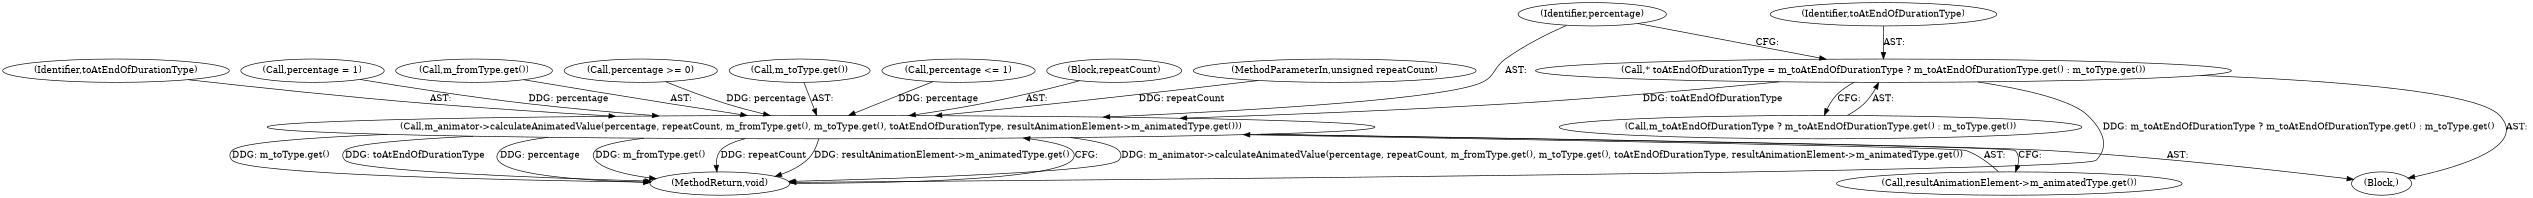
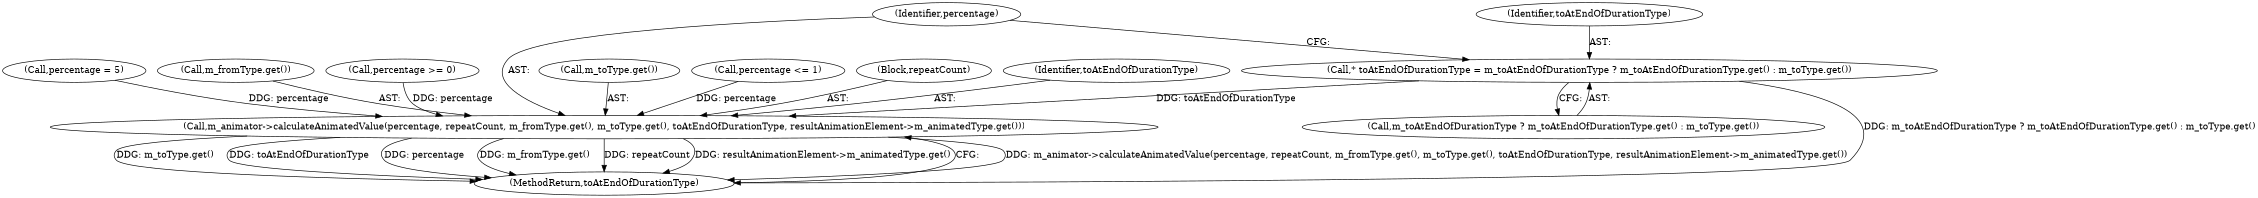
(313, 71) -> (74, 71)
(1335, 71) -> none
(720, 184) -> (604, 184)
(2009, 184) -> none
(2382, 184) -> none
